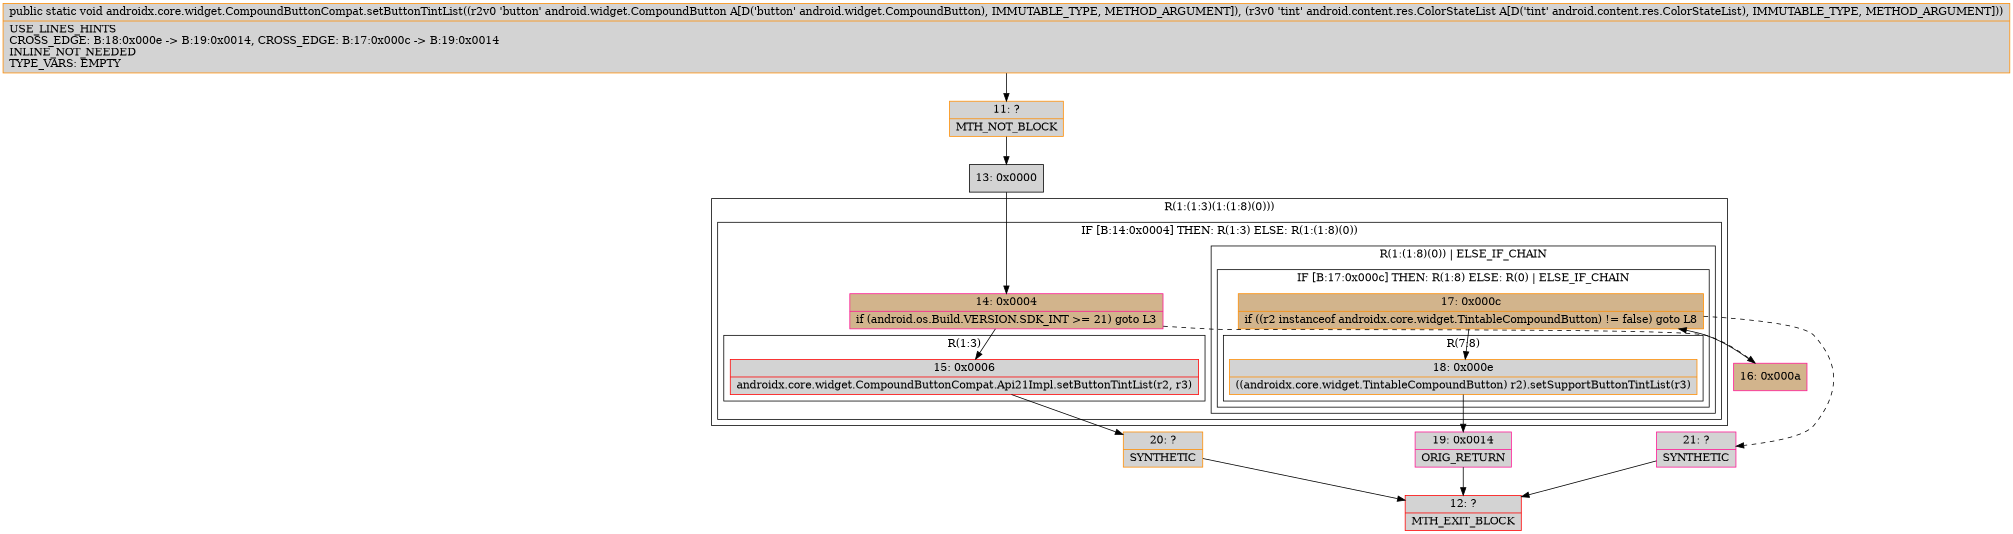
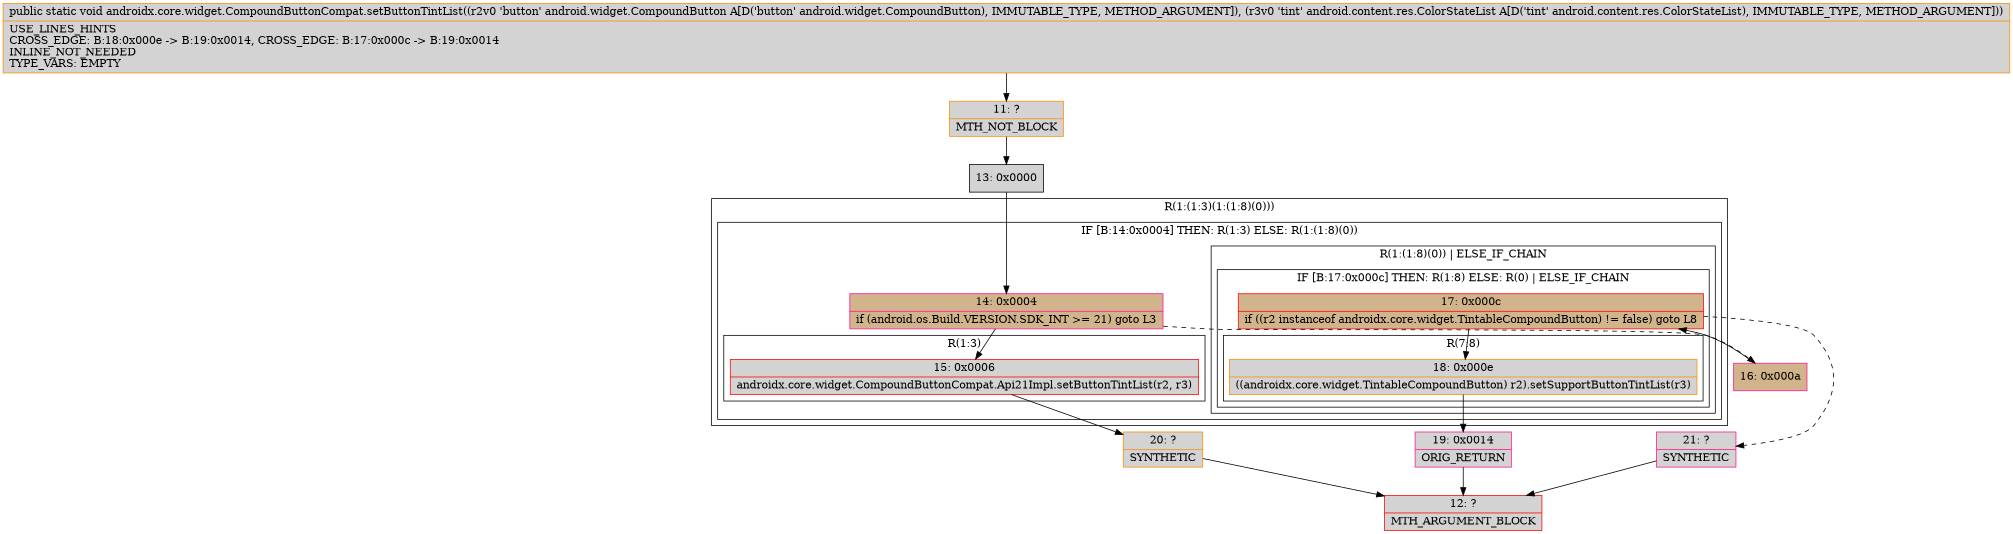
(1471, 311) -> (1471, 311)
(1463, 521) -> (1463, 521)
